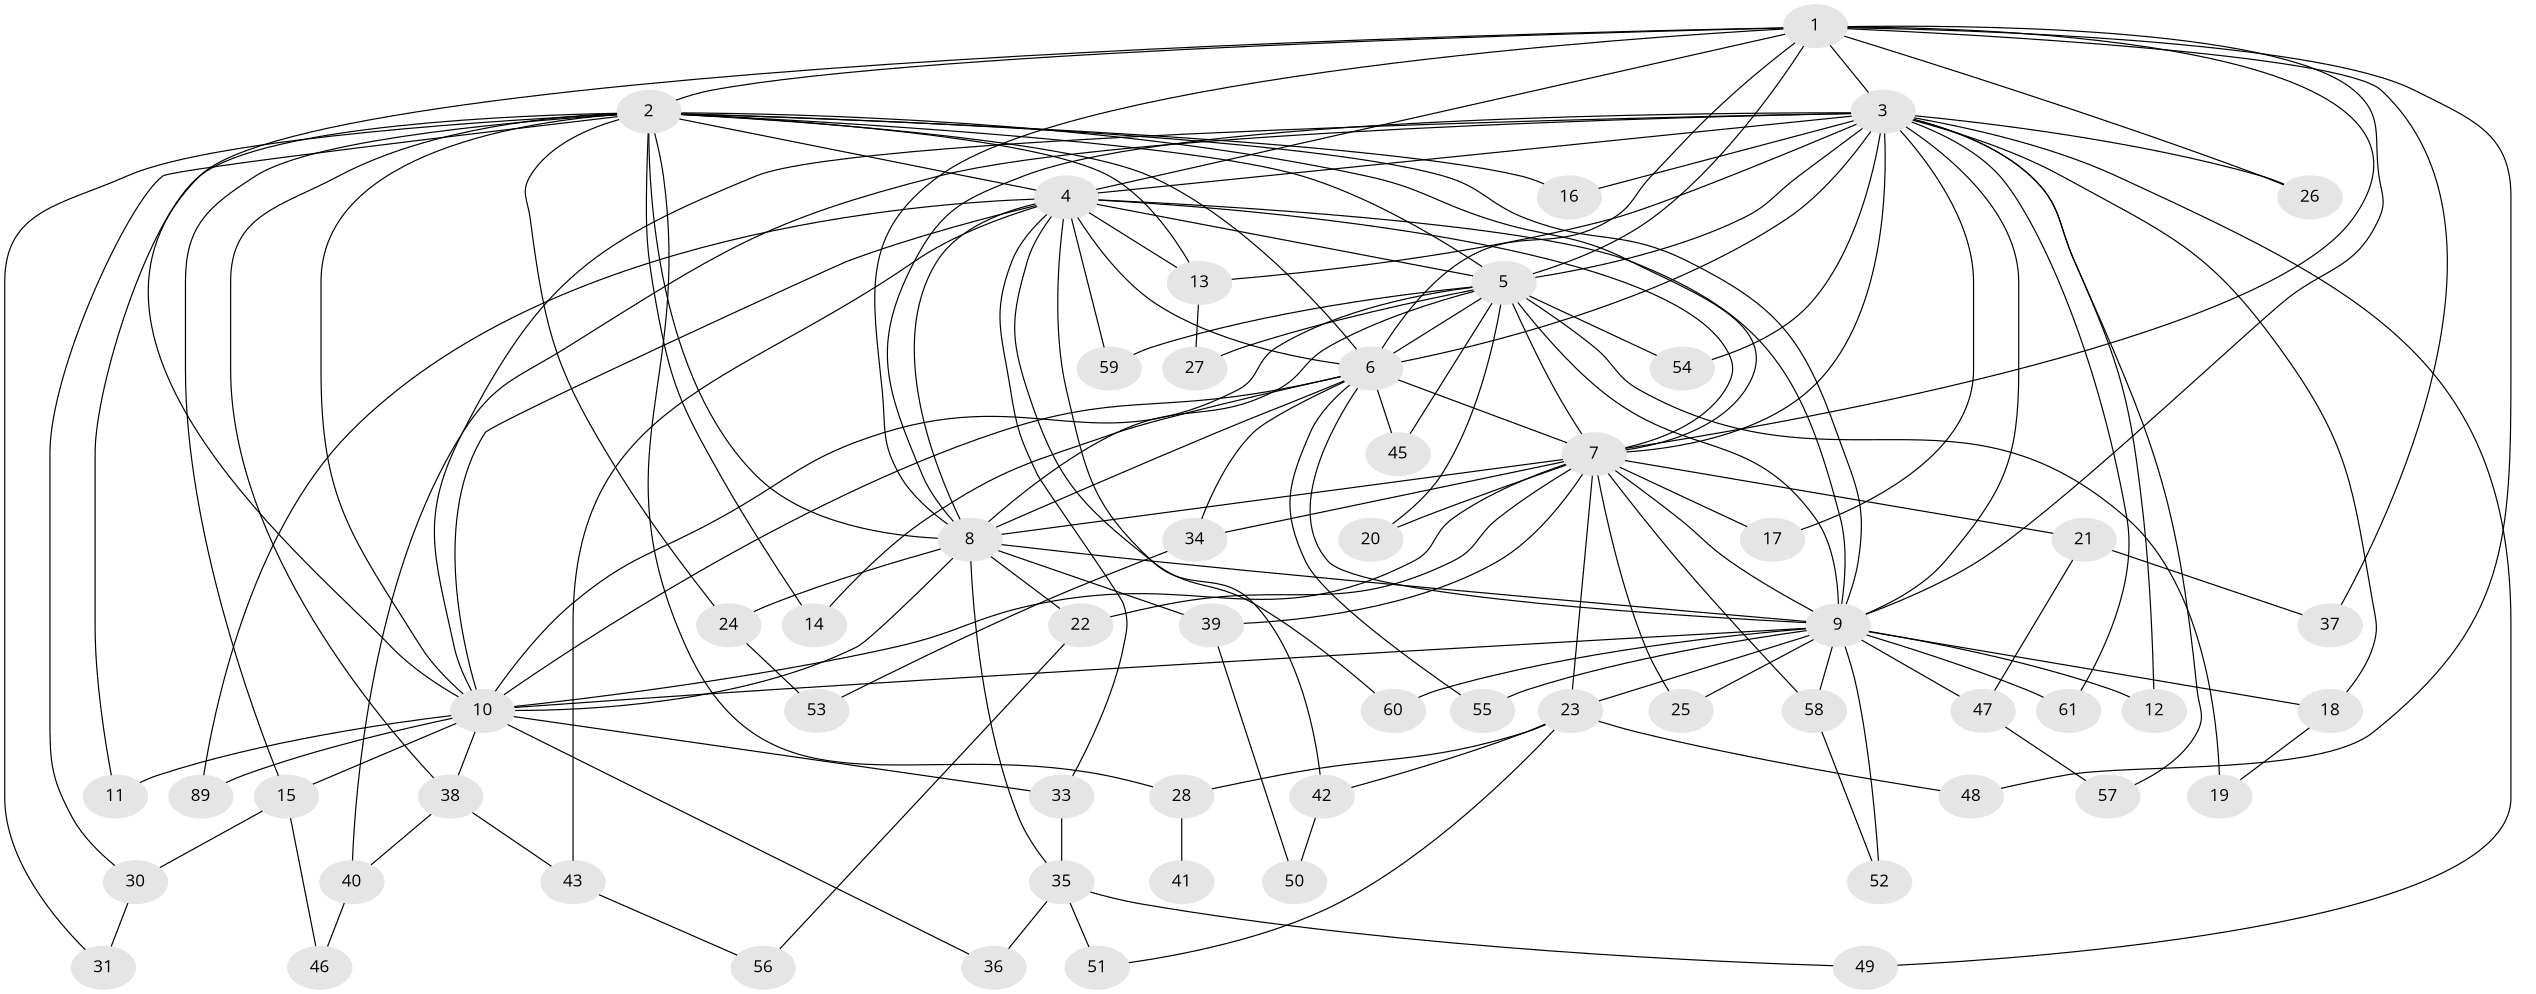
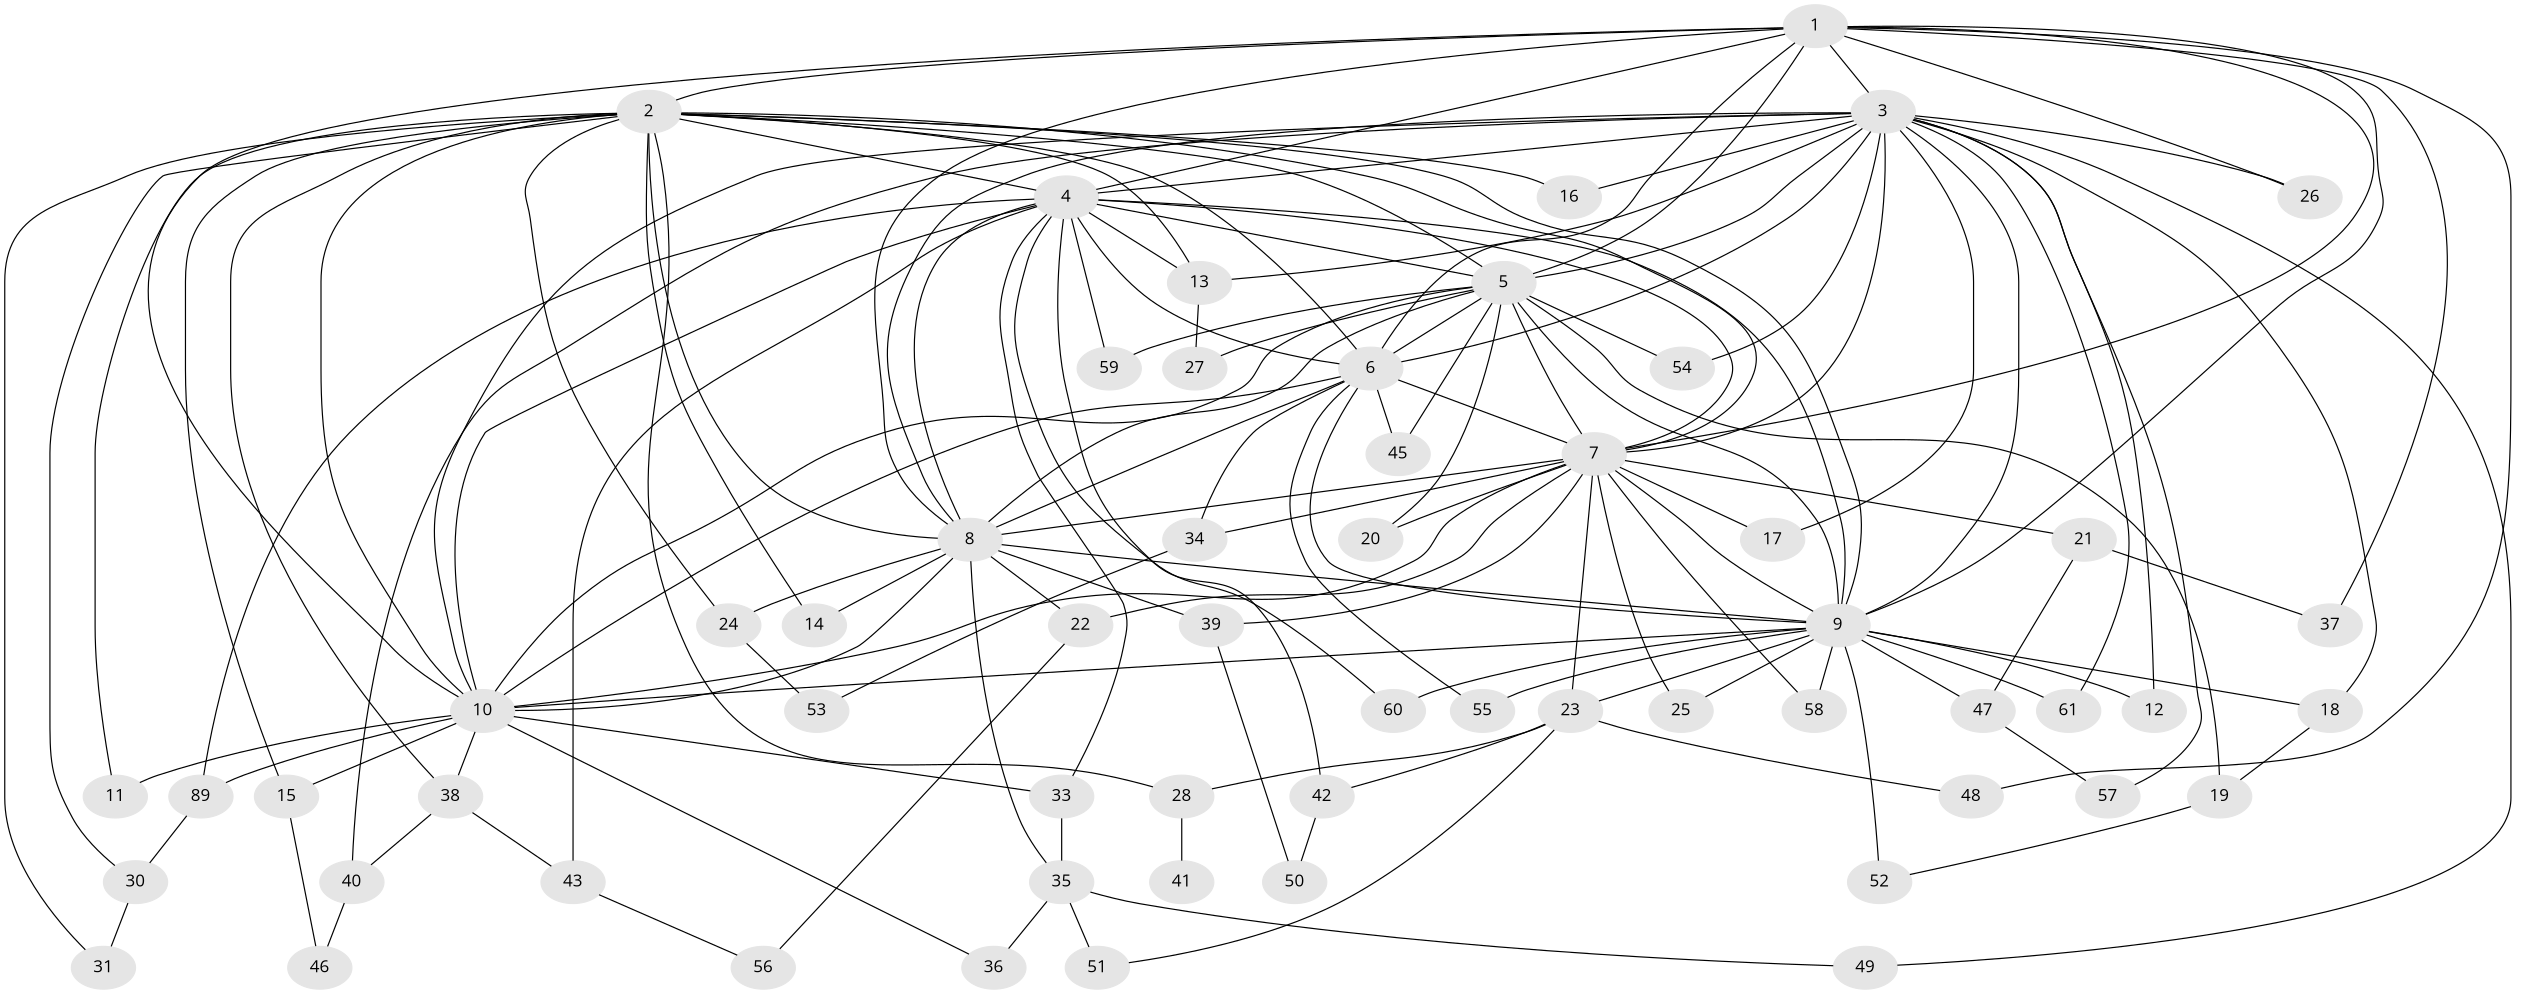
(1065, 450) -> (892, 583)
(1847, 796) -> (2051, 843)
(211, 839) -> (168, 839)
